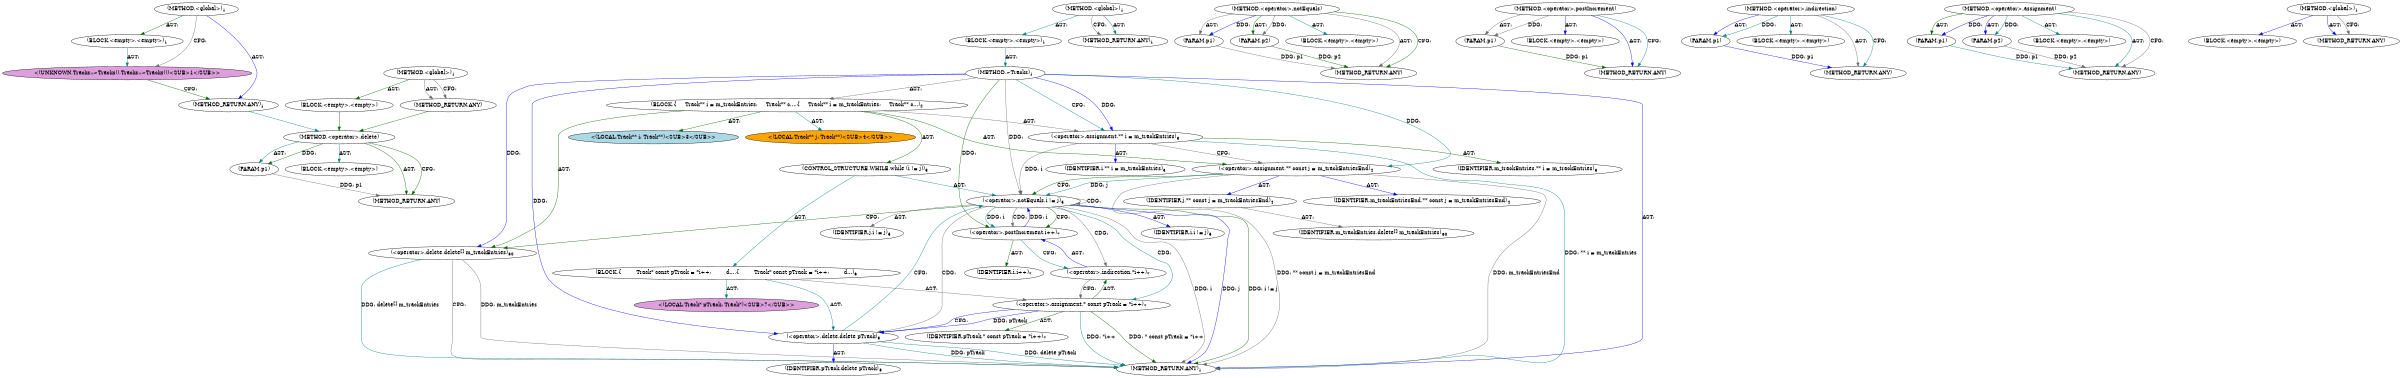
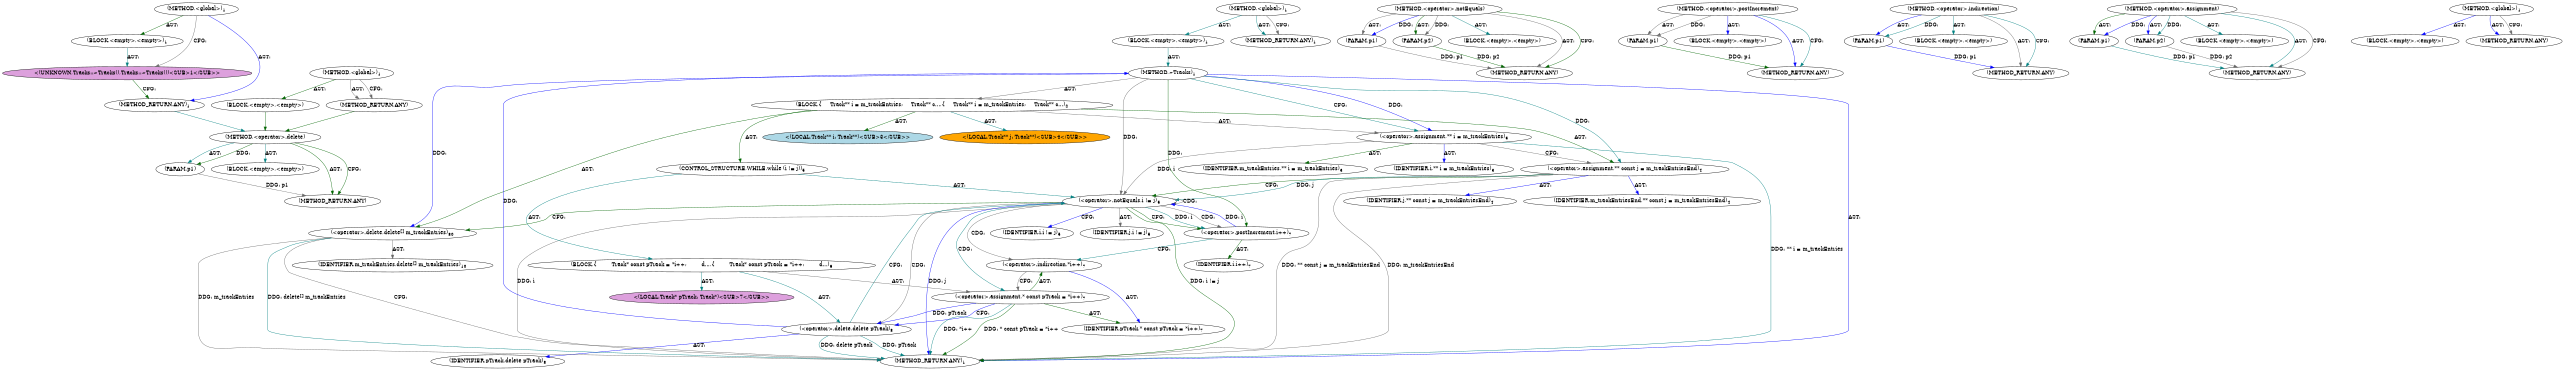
(543, 99) -> (579, 87)
(1160, 217) -> (1089, 217)
(1290, 217) -> (393, 248)
(1445, 233) -> (464, 265)
(1066, 254) -> (1109, 288)
